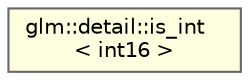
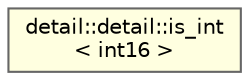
(125, 40) -> (125, 40)
